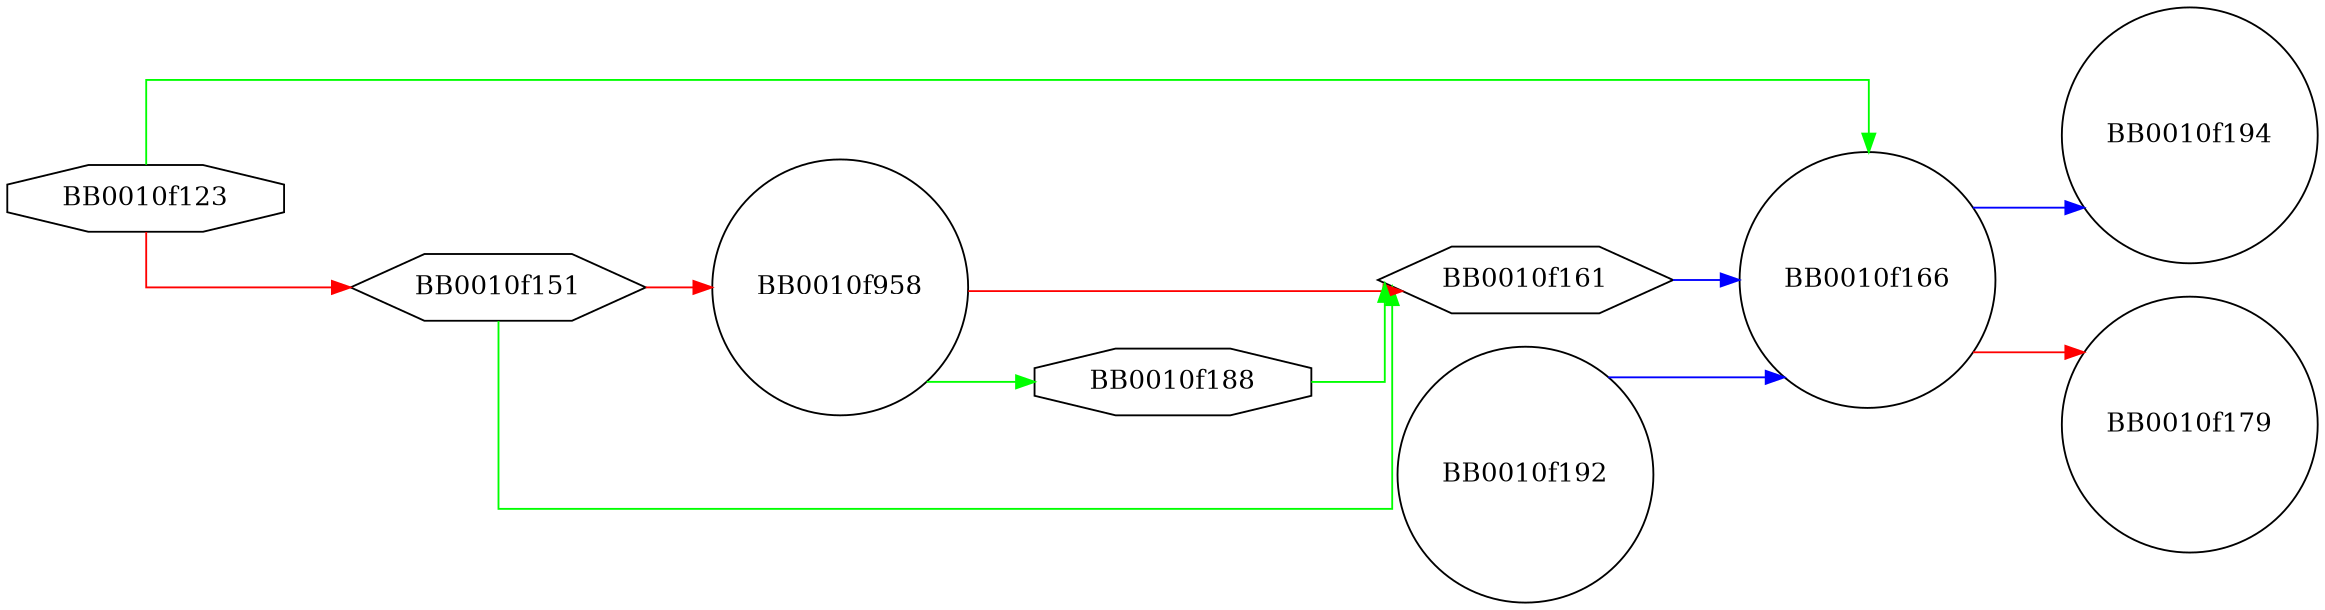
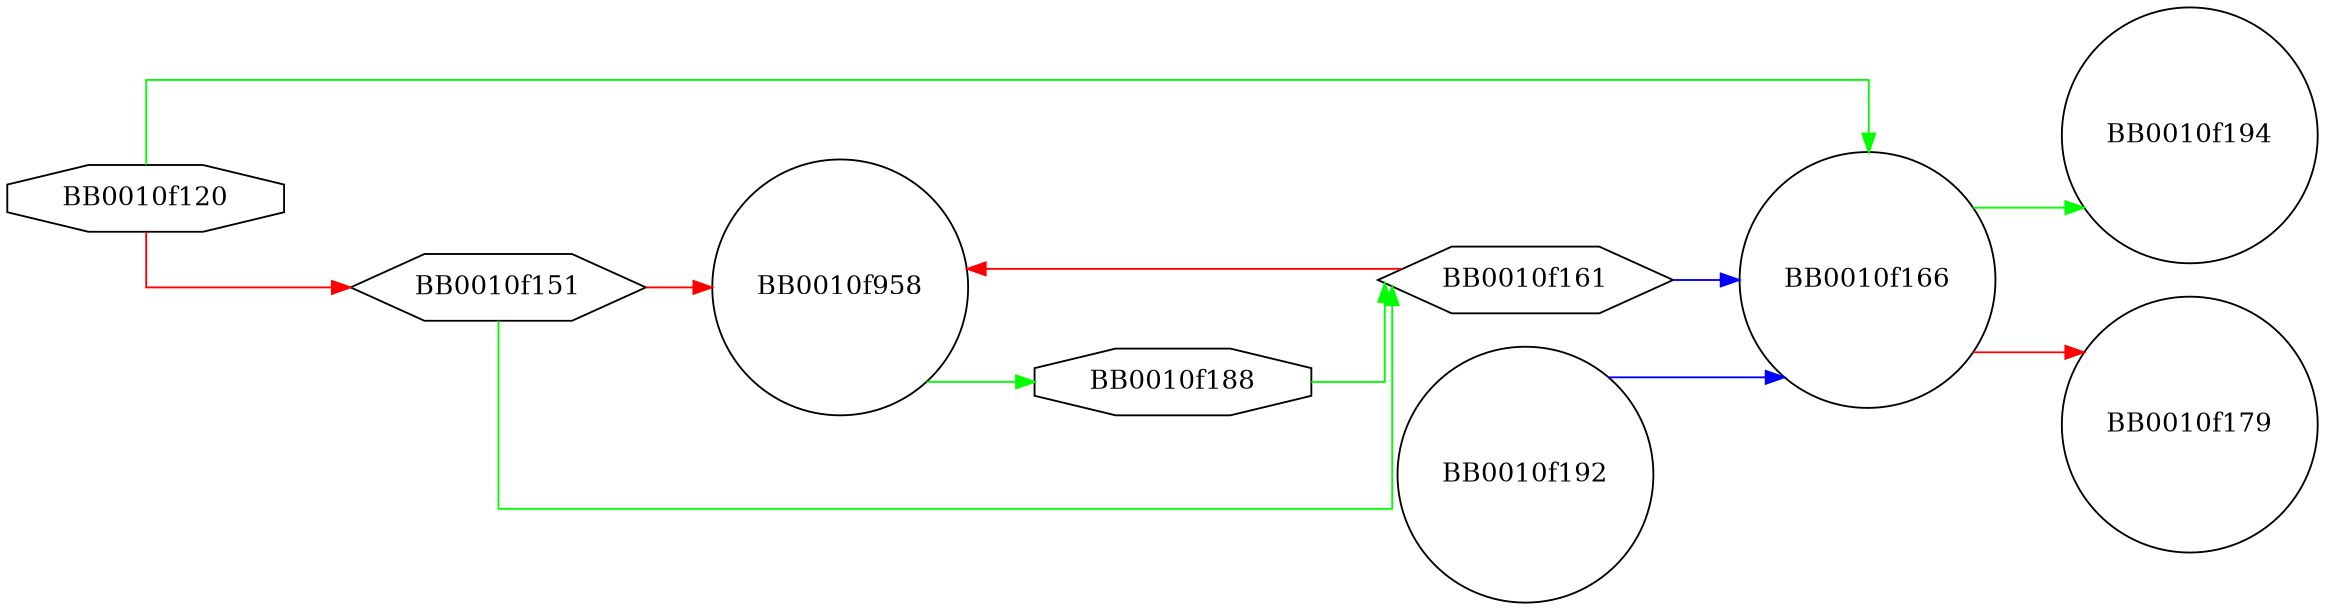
(146, 198) -> (146, 198)
(2019, 208) -> (2019, 208)
(1176, 291) -> (1194, 269)
